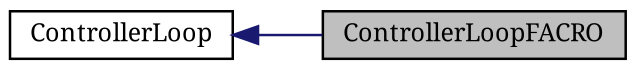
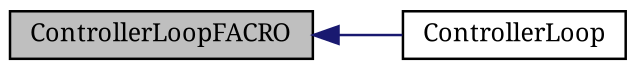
(290, 35) -> (371, 35)
